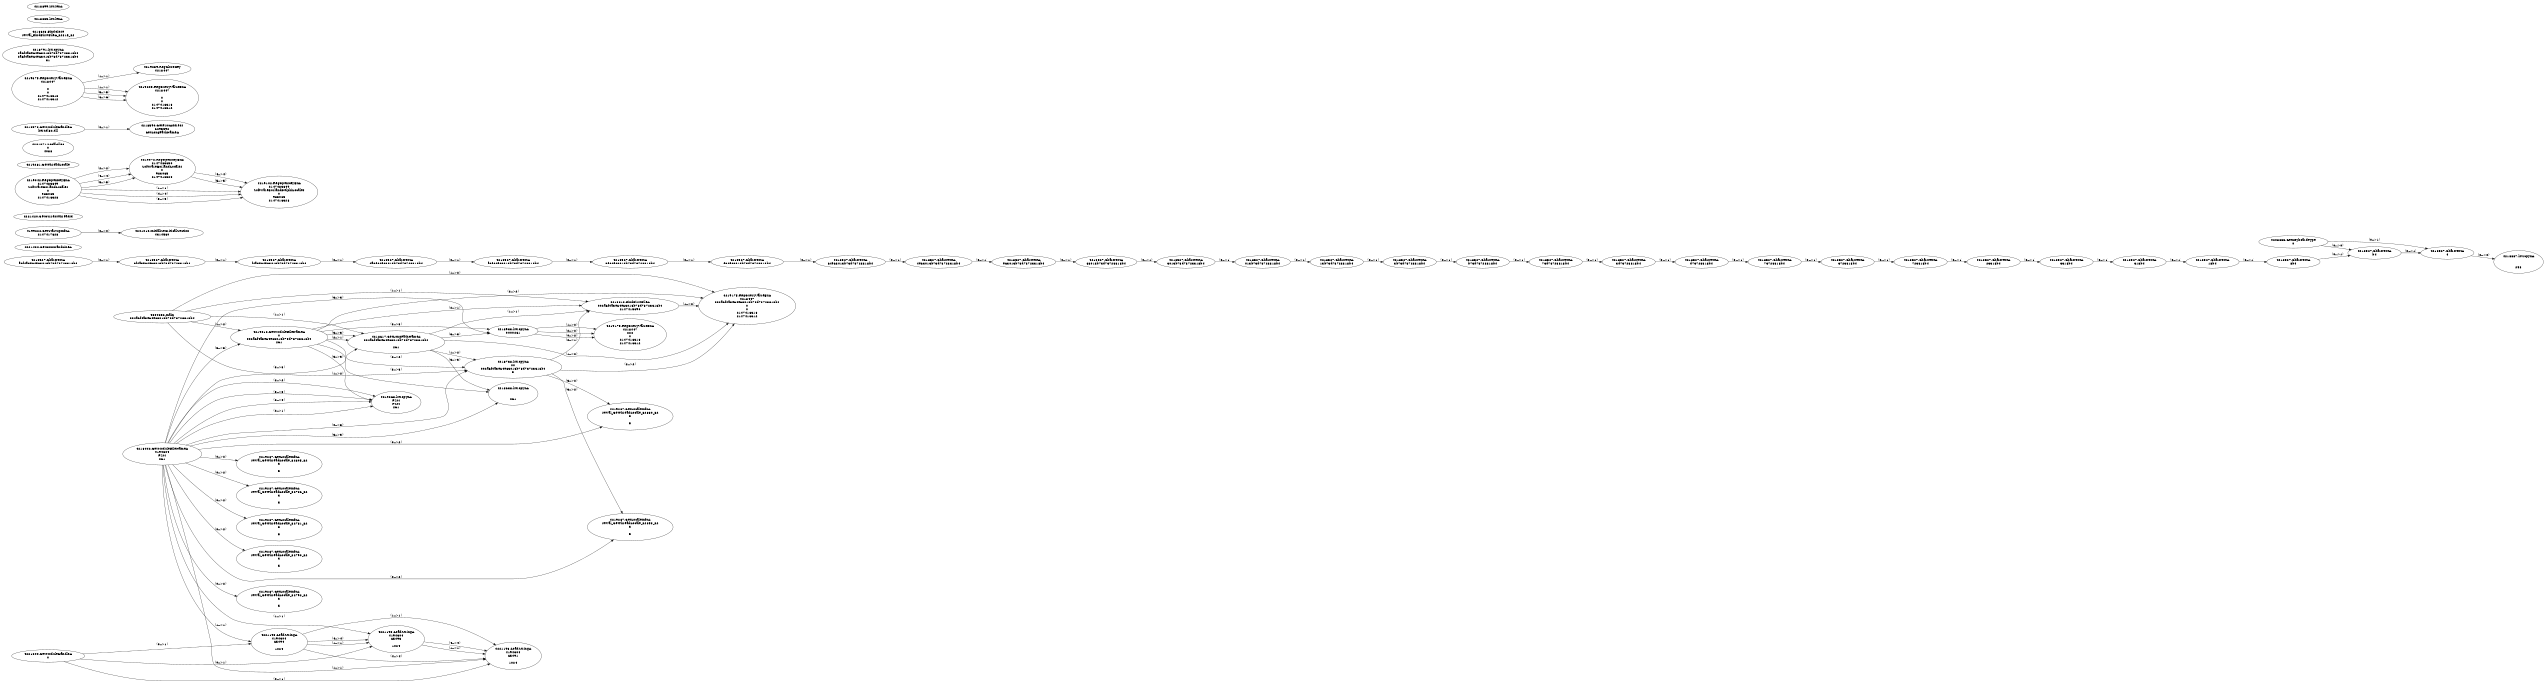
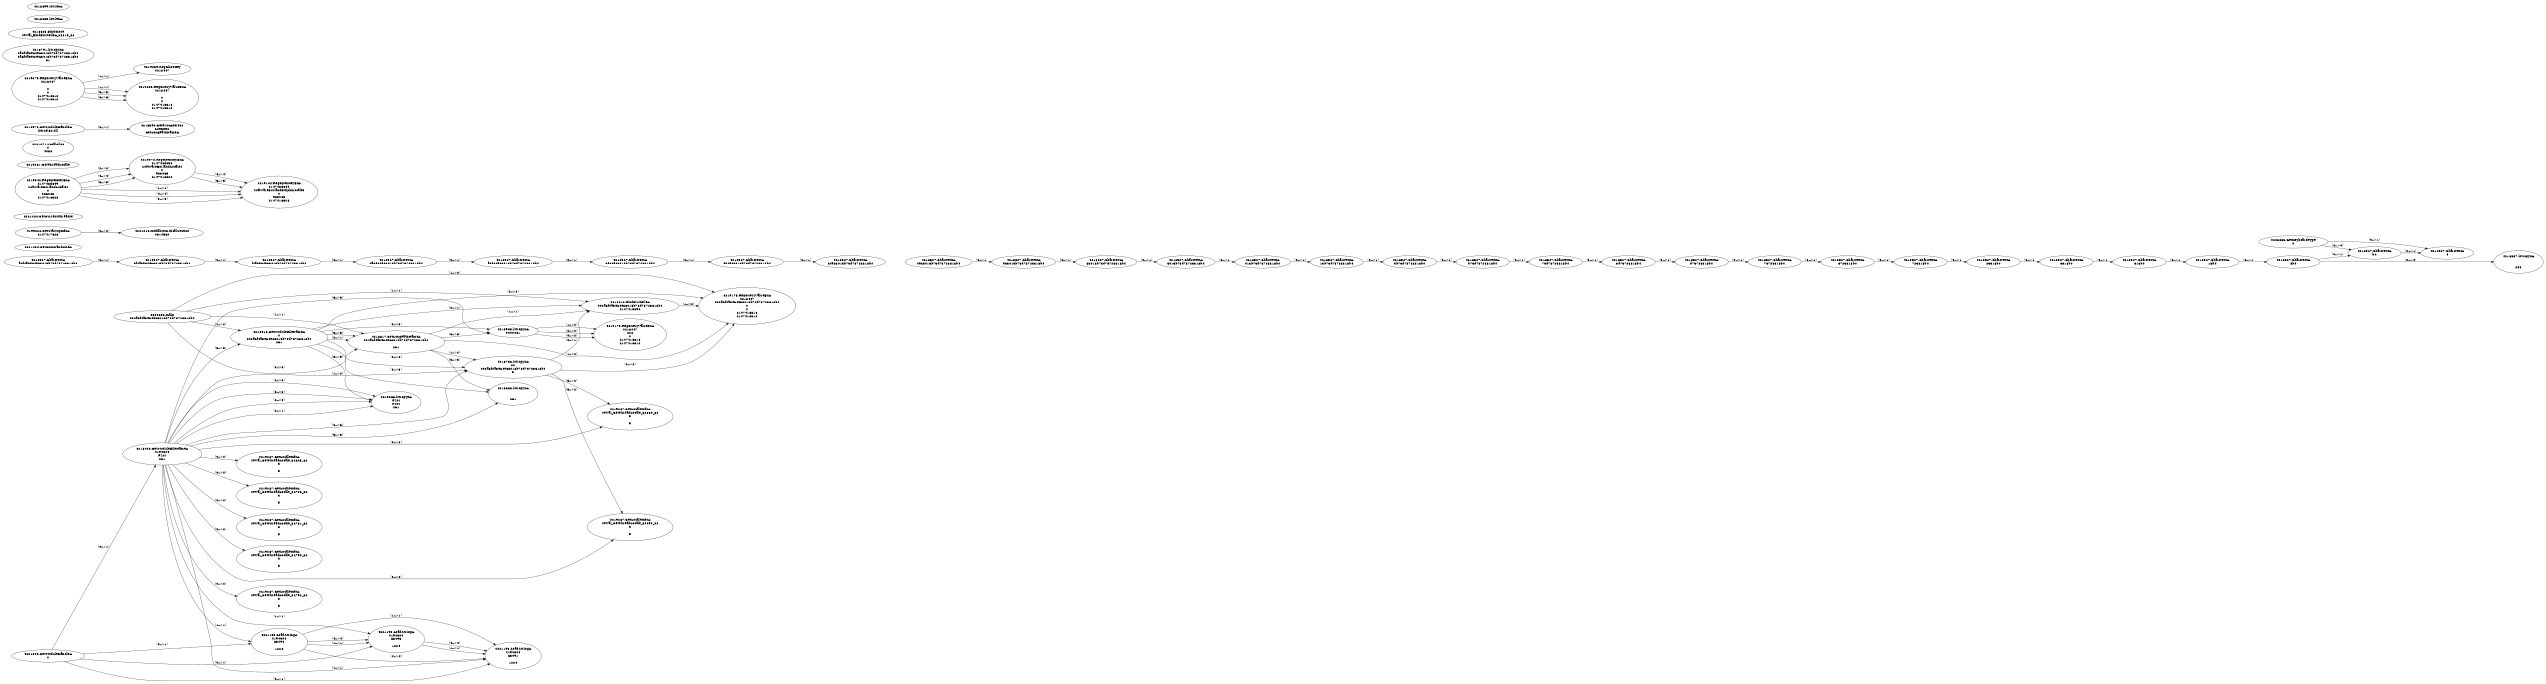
(2482, 257) -> (2406, 262)
(894, 262) -> none
none -> (103, 558)
